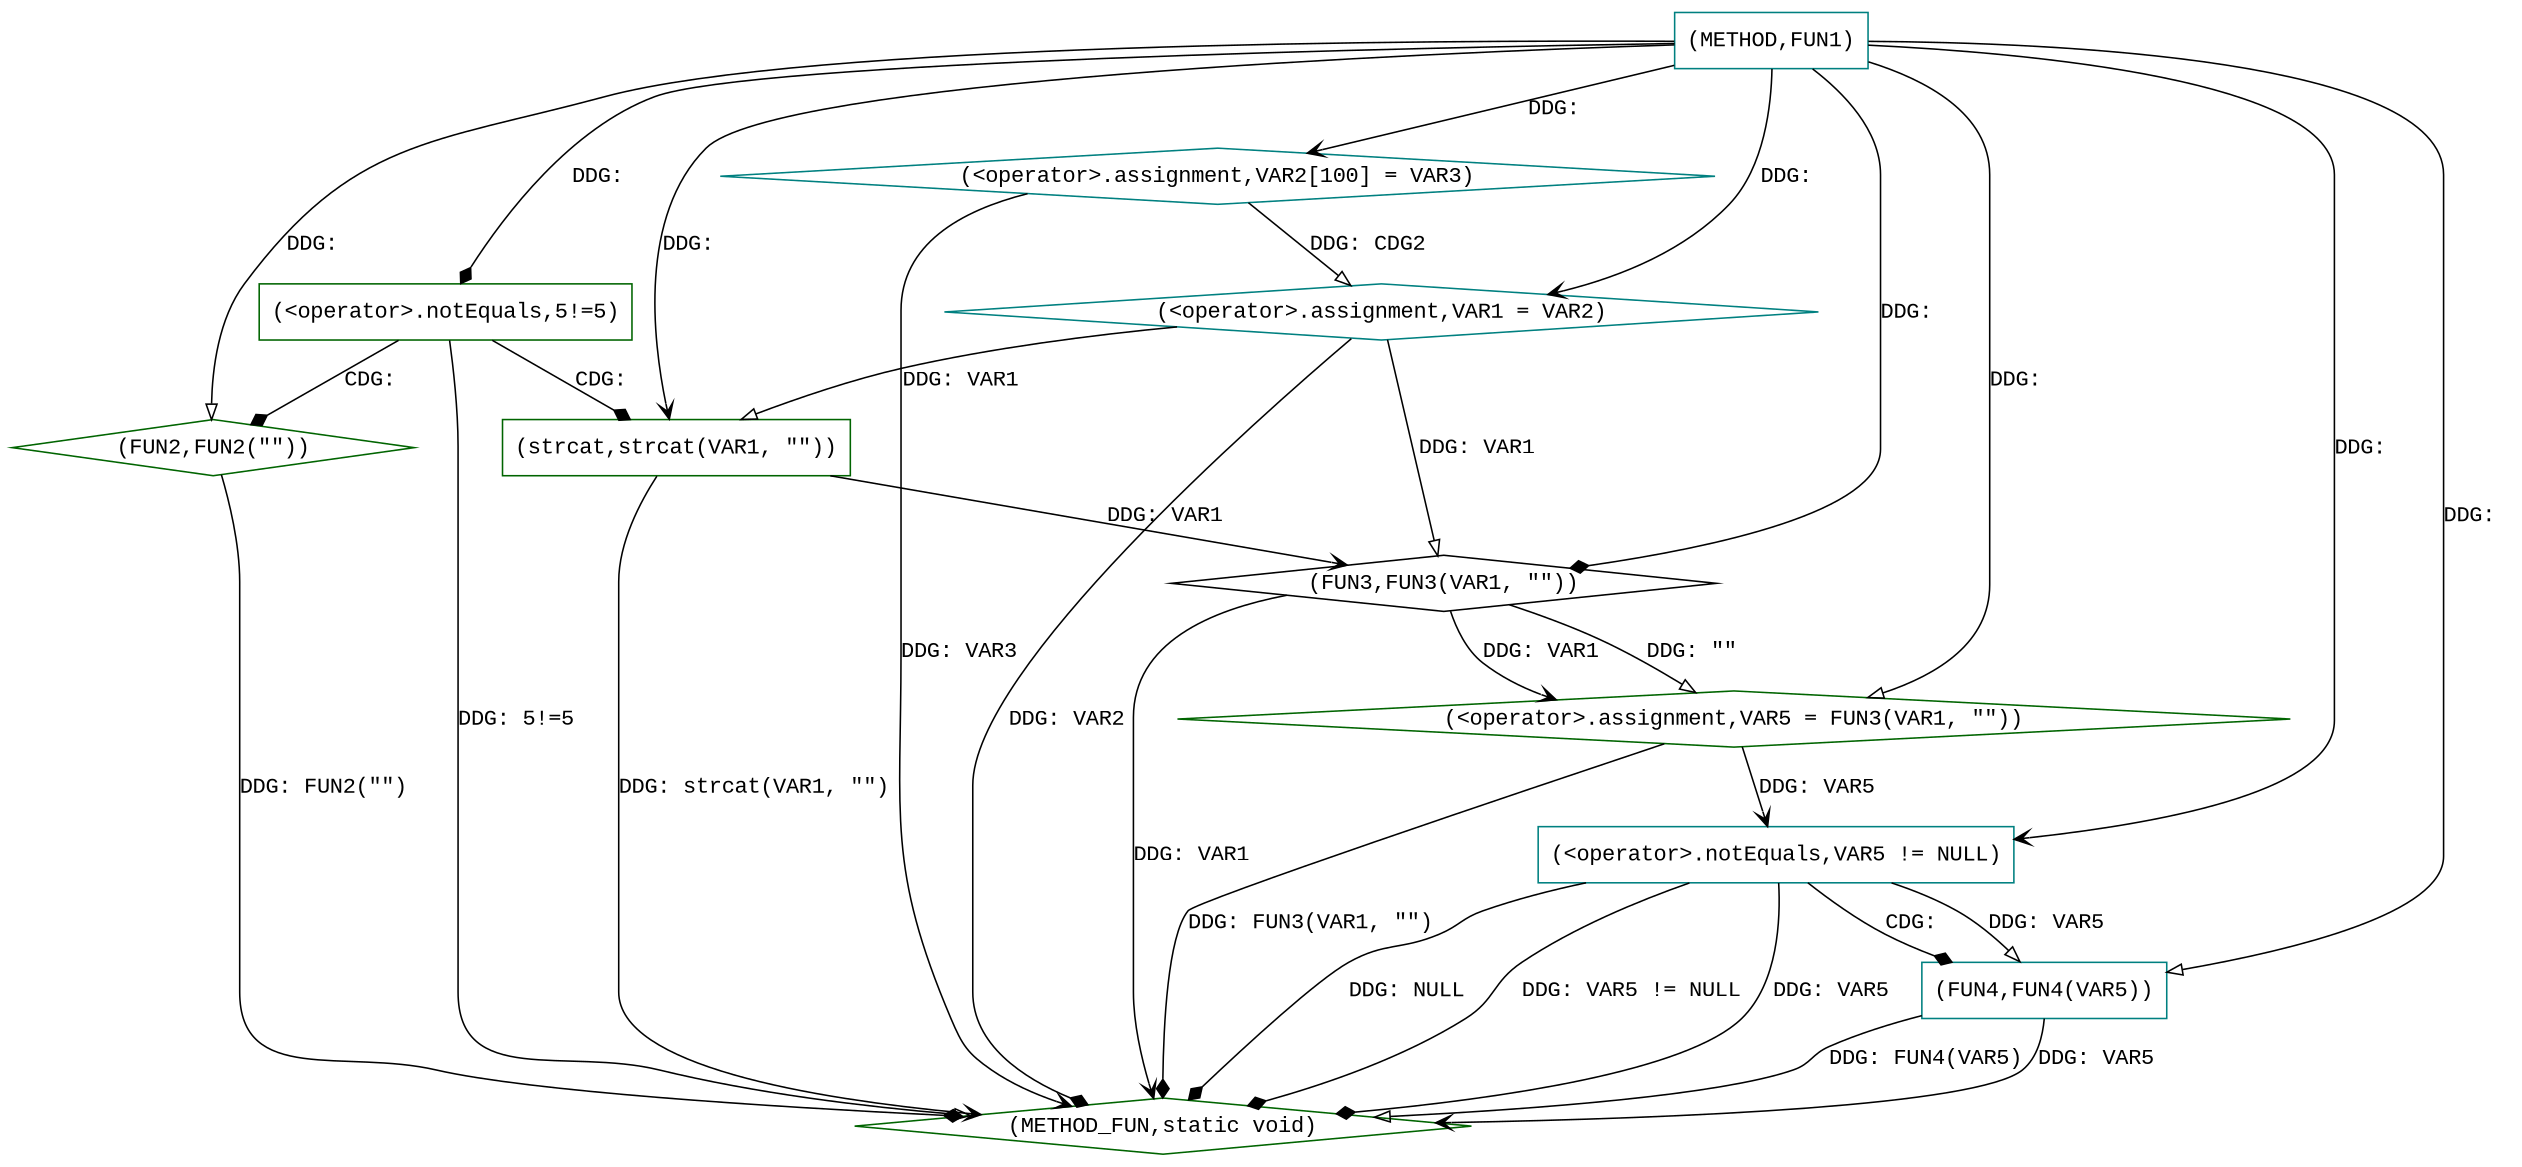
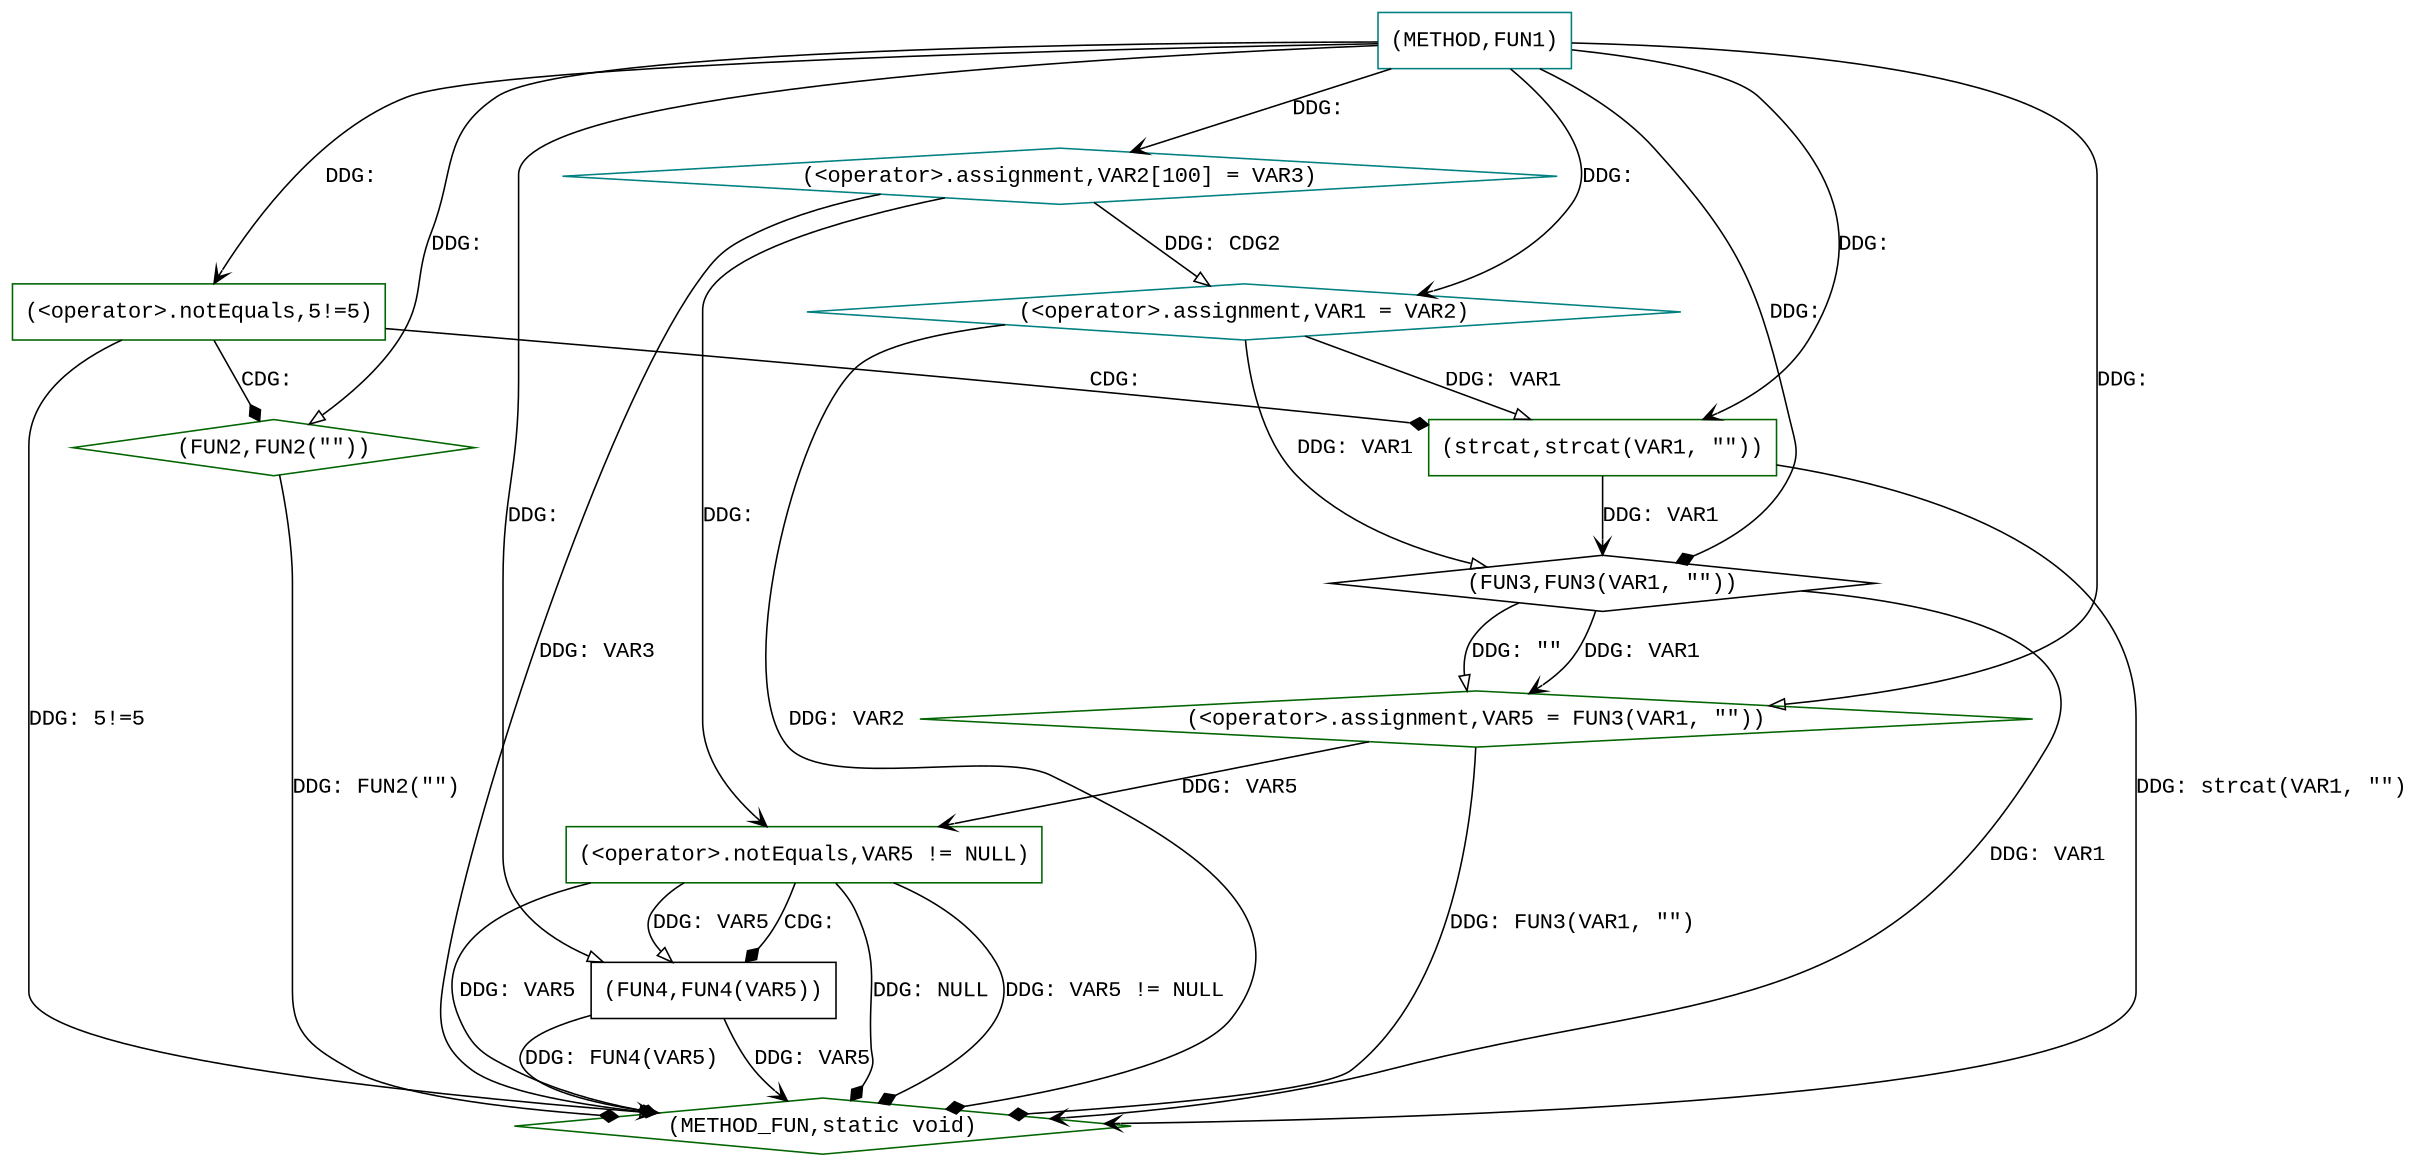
(1037, 62) -> (518, 80)
(2334, 367) -> (703, 433)
(1776, 855) -> (804, 855)
(2044, 990) -> (714, 990)
